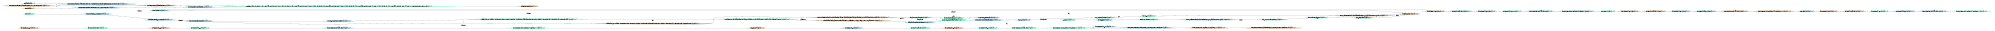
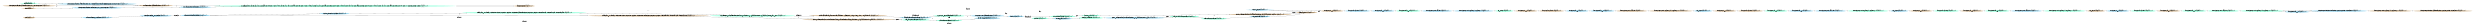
(160, 10) -> (1260, 10)
none -> (1899, 11)
(29, 14) -> (29, 18)
